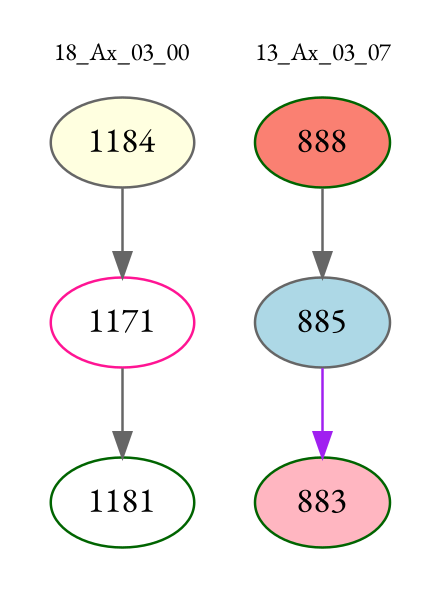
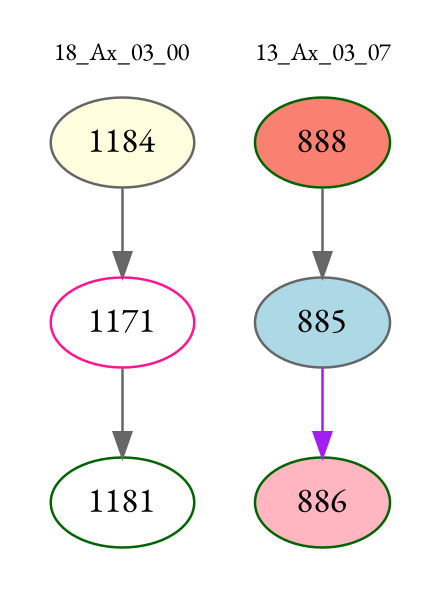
(322, 502) -> (322, 502)
